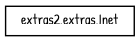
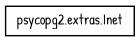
(70, 21) -> (70, 21)
